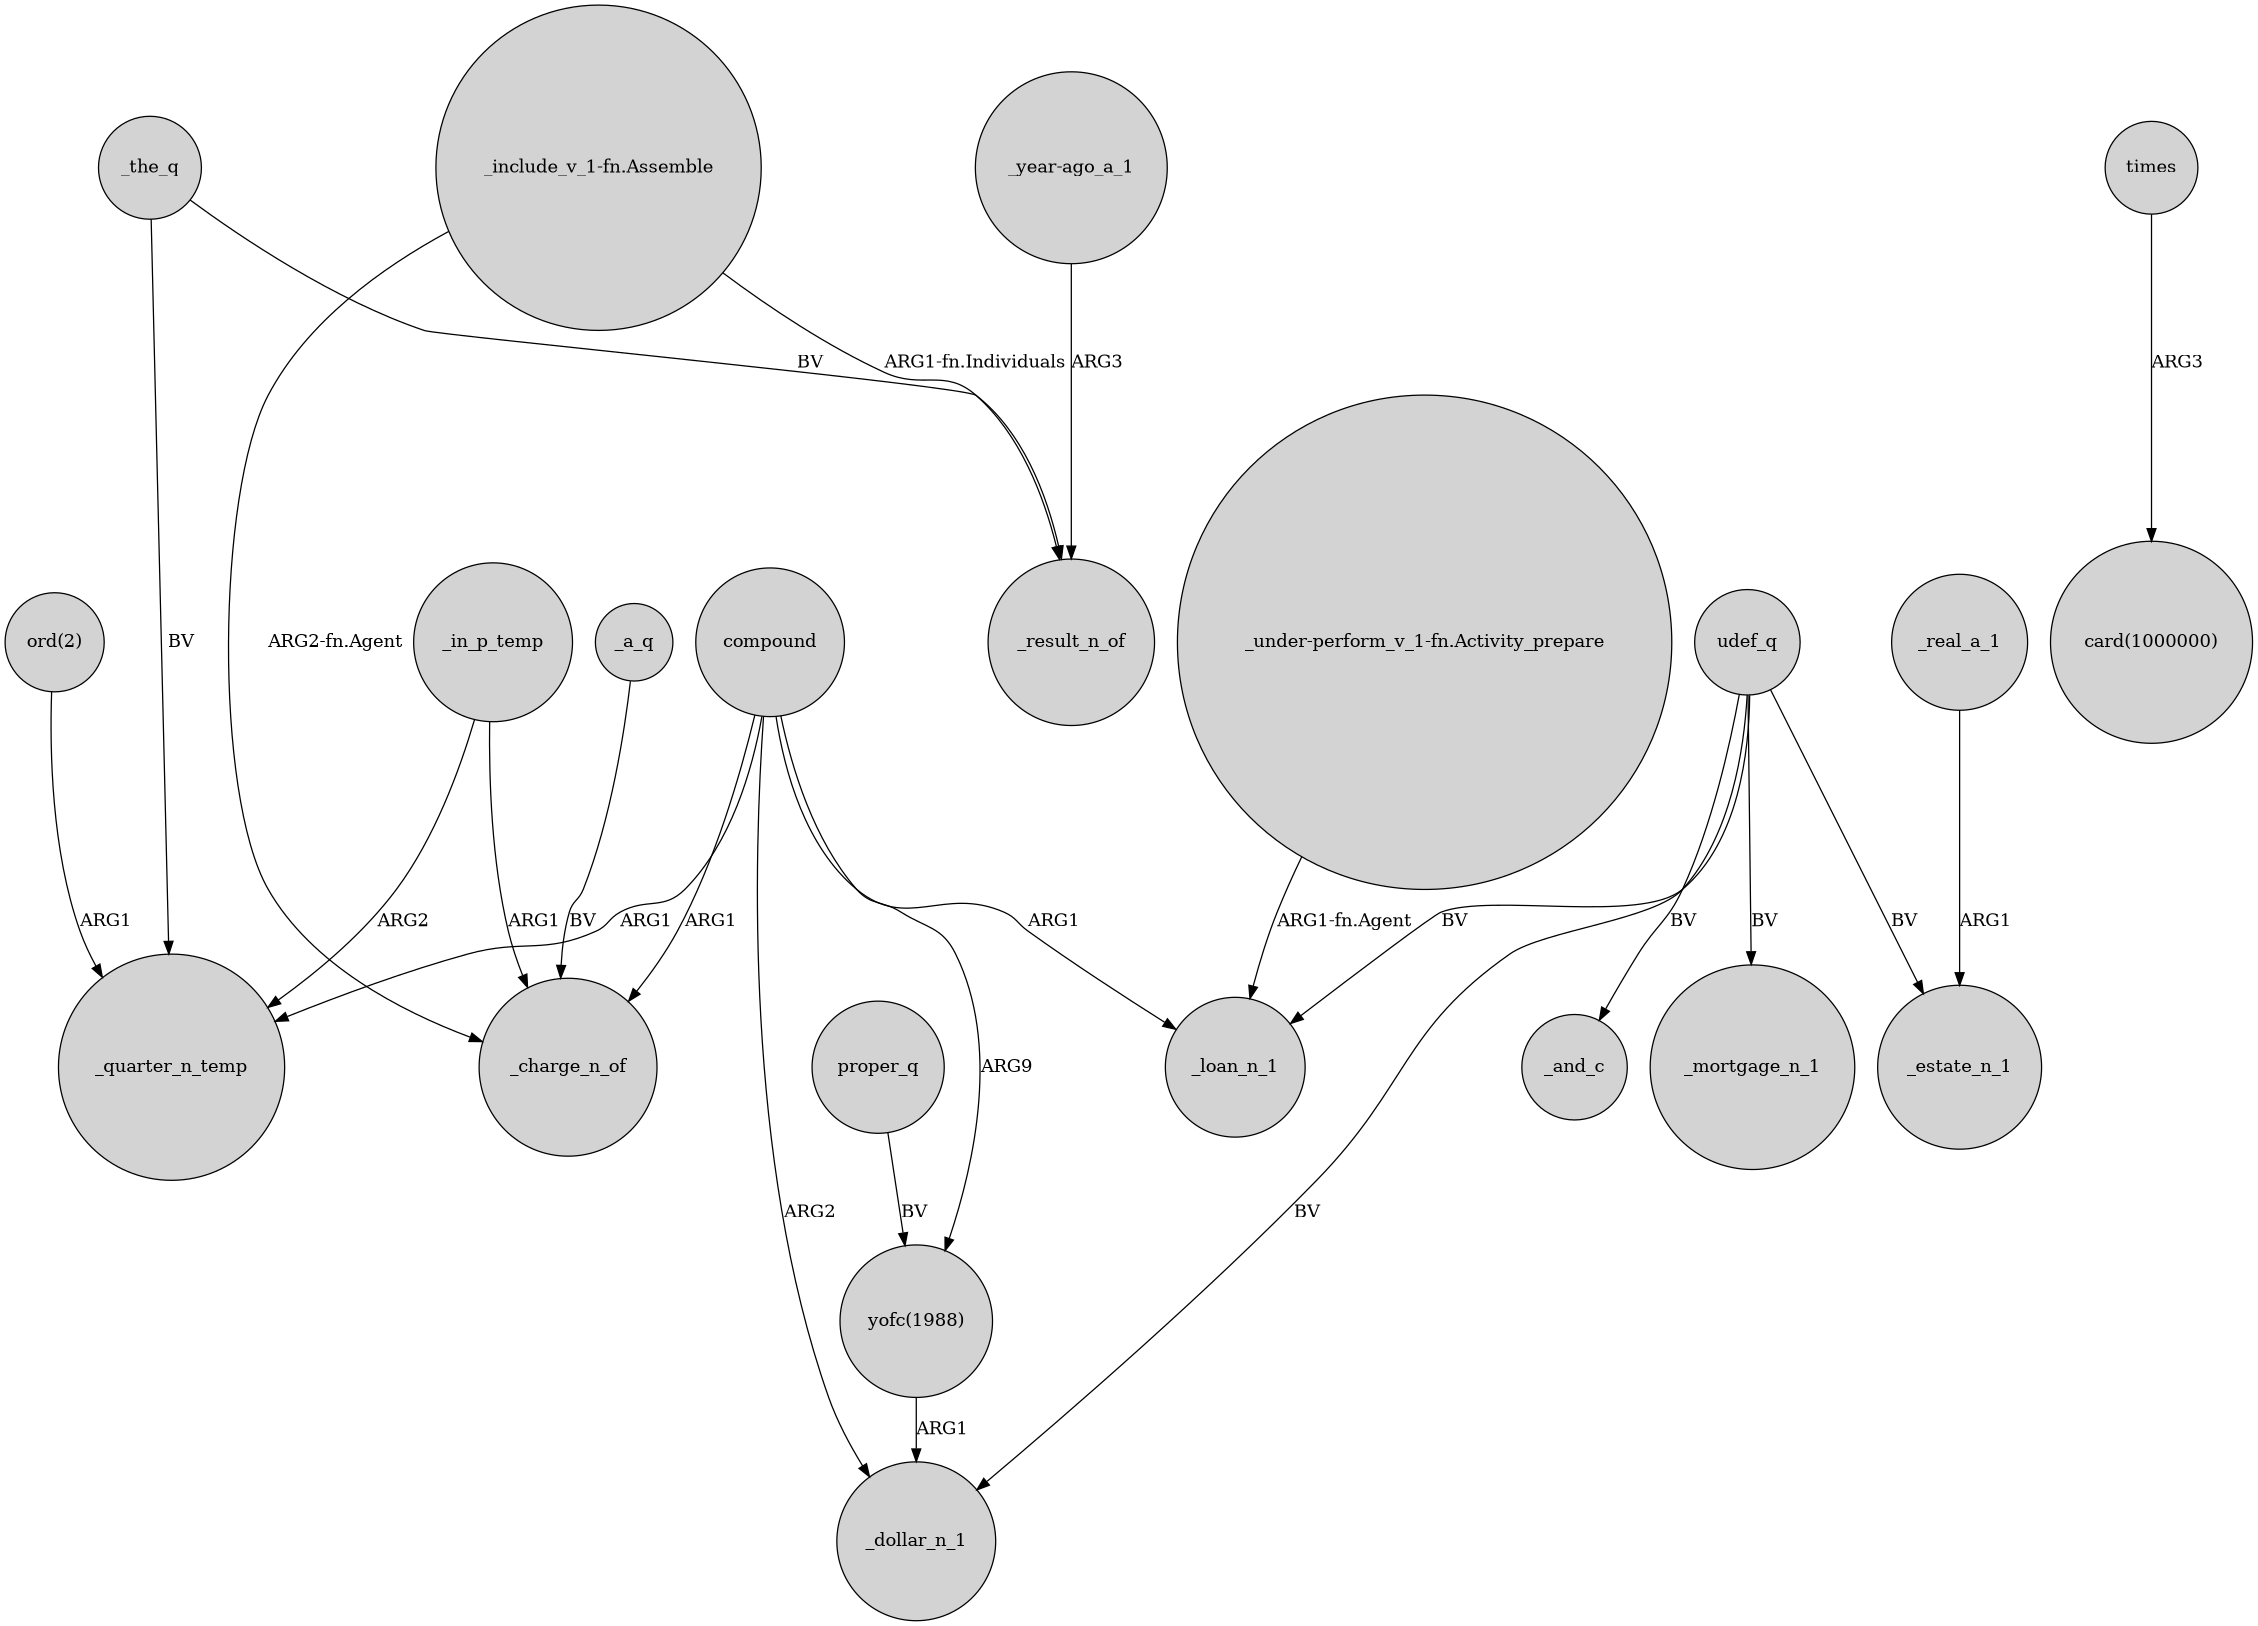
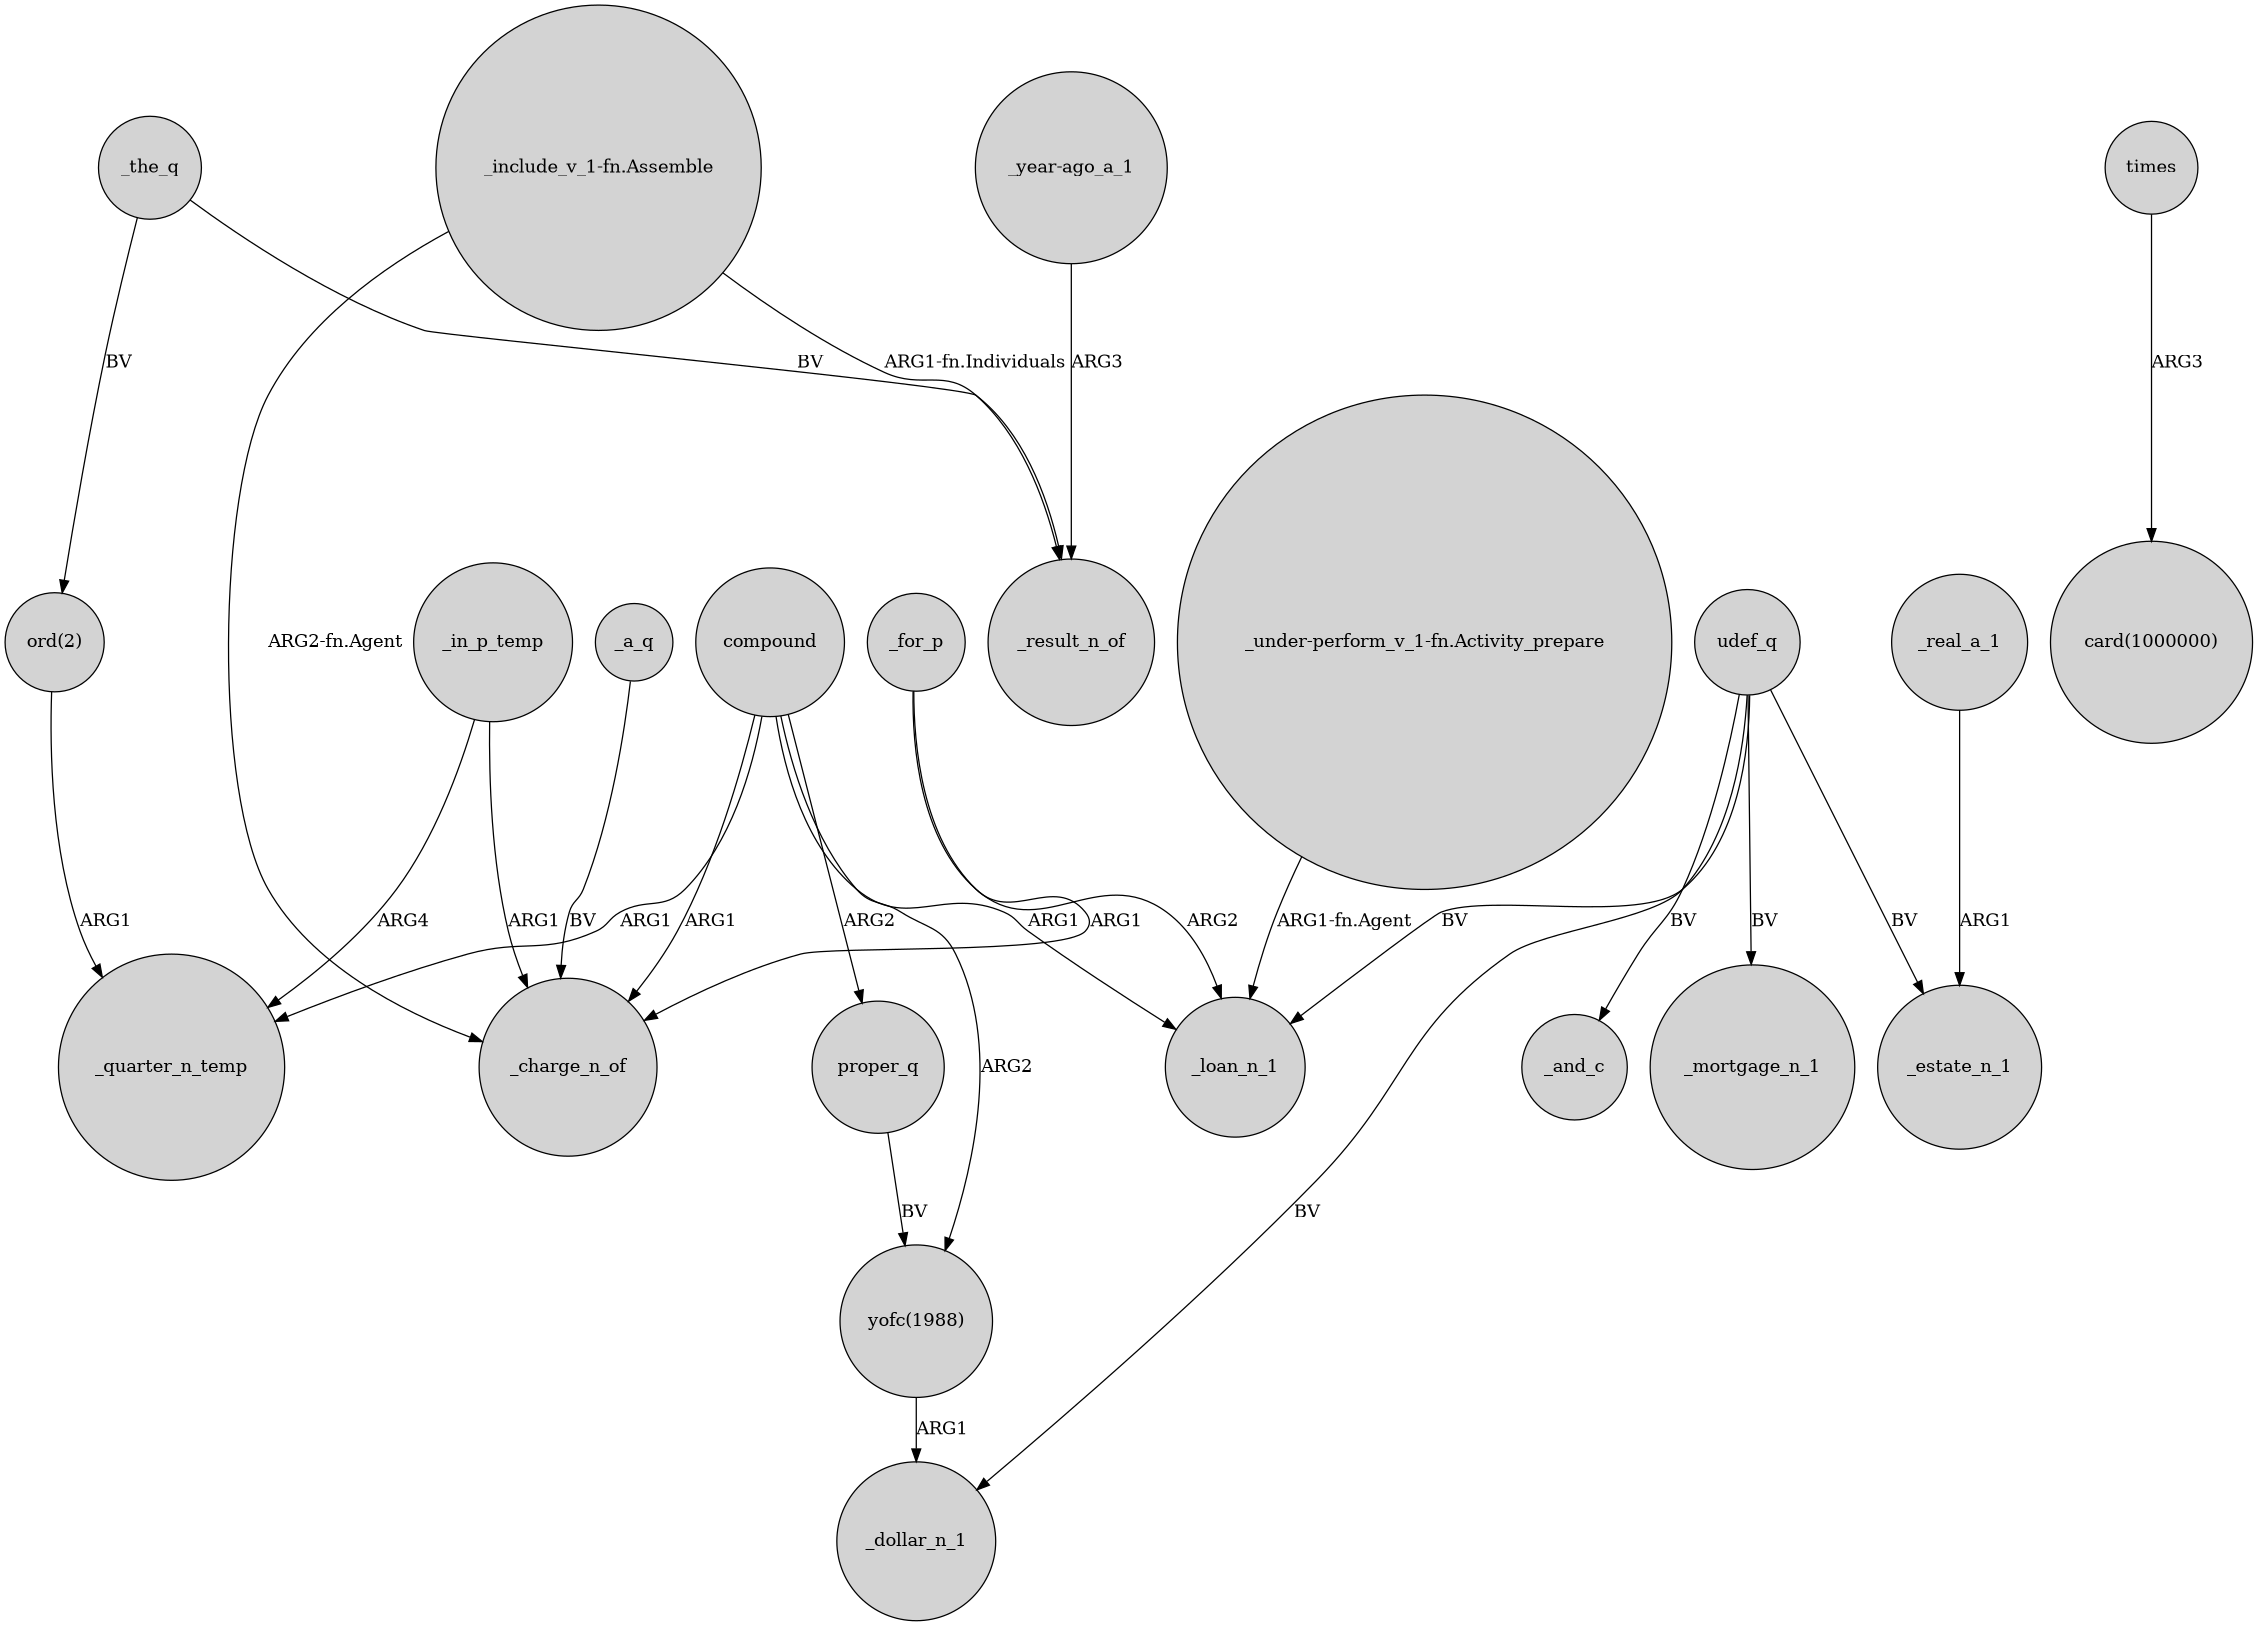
(160, 580) -> (96, 398)
none -> (916, 642)
(403, 922) -> (403, 922)
(1007, 1067) -> (1007, 1067)
(767, 1099) -> (829, 873)
